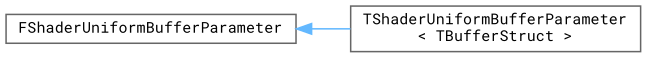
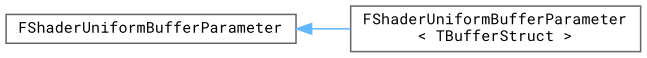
(496, 29) -> (496, 29)
